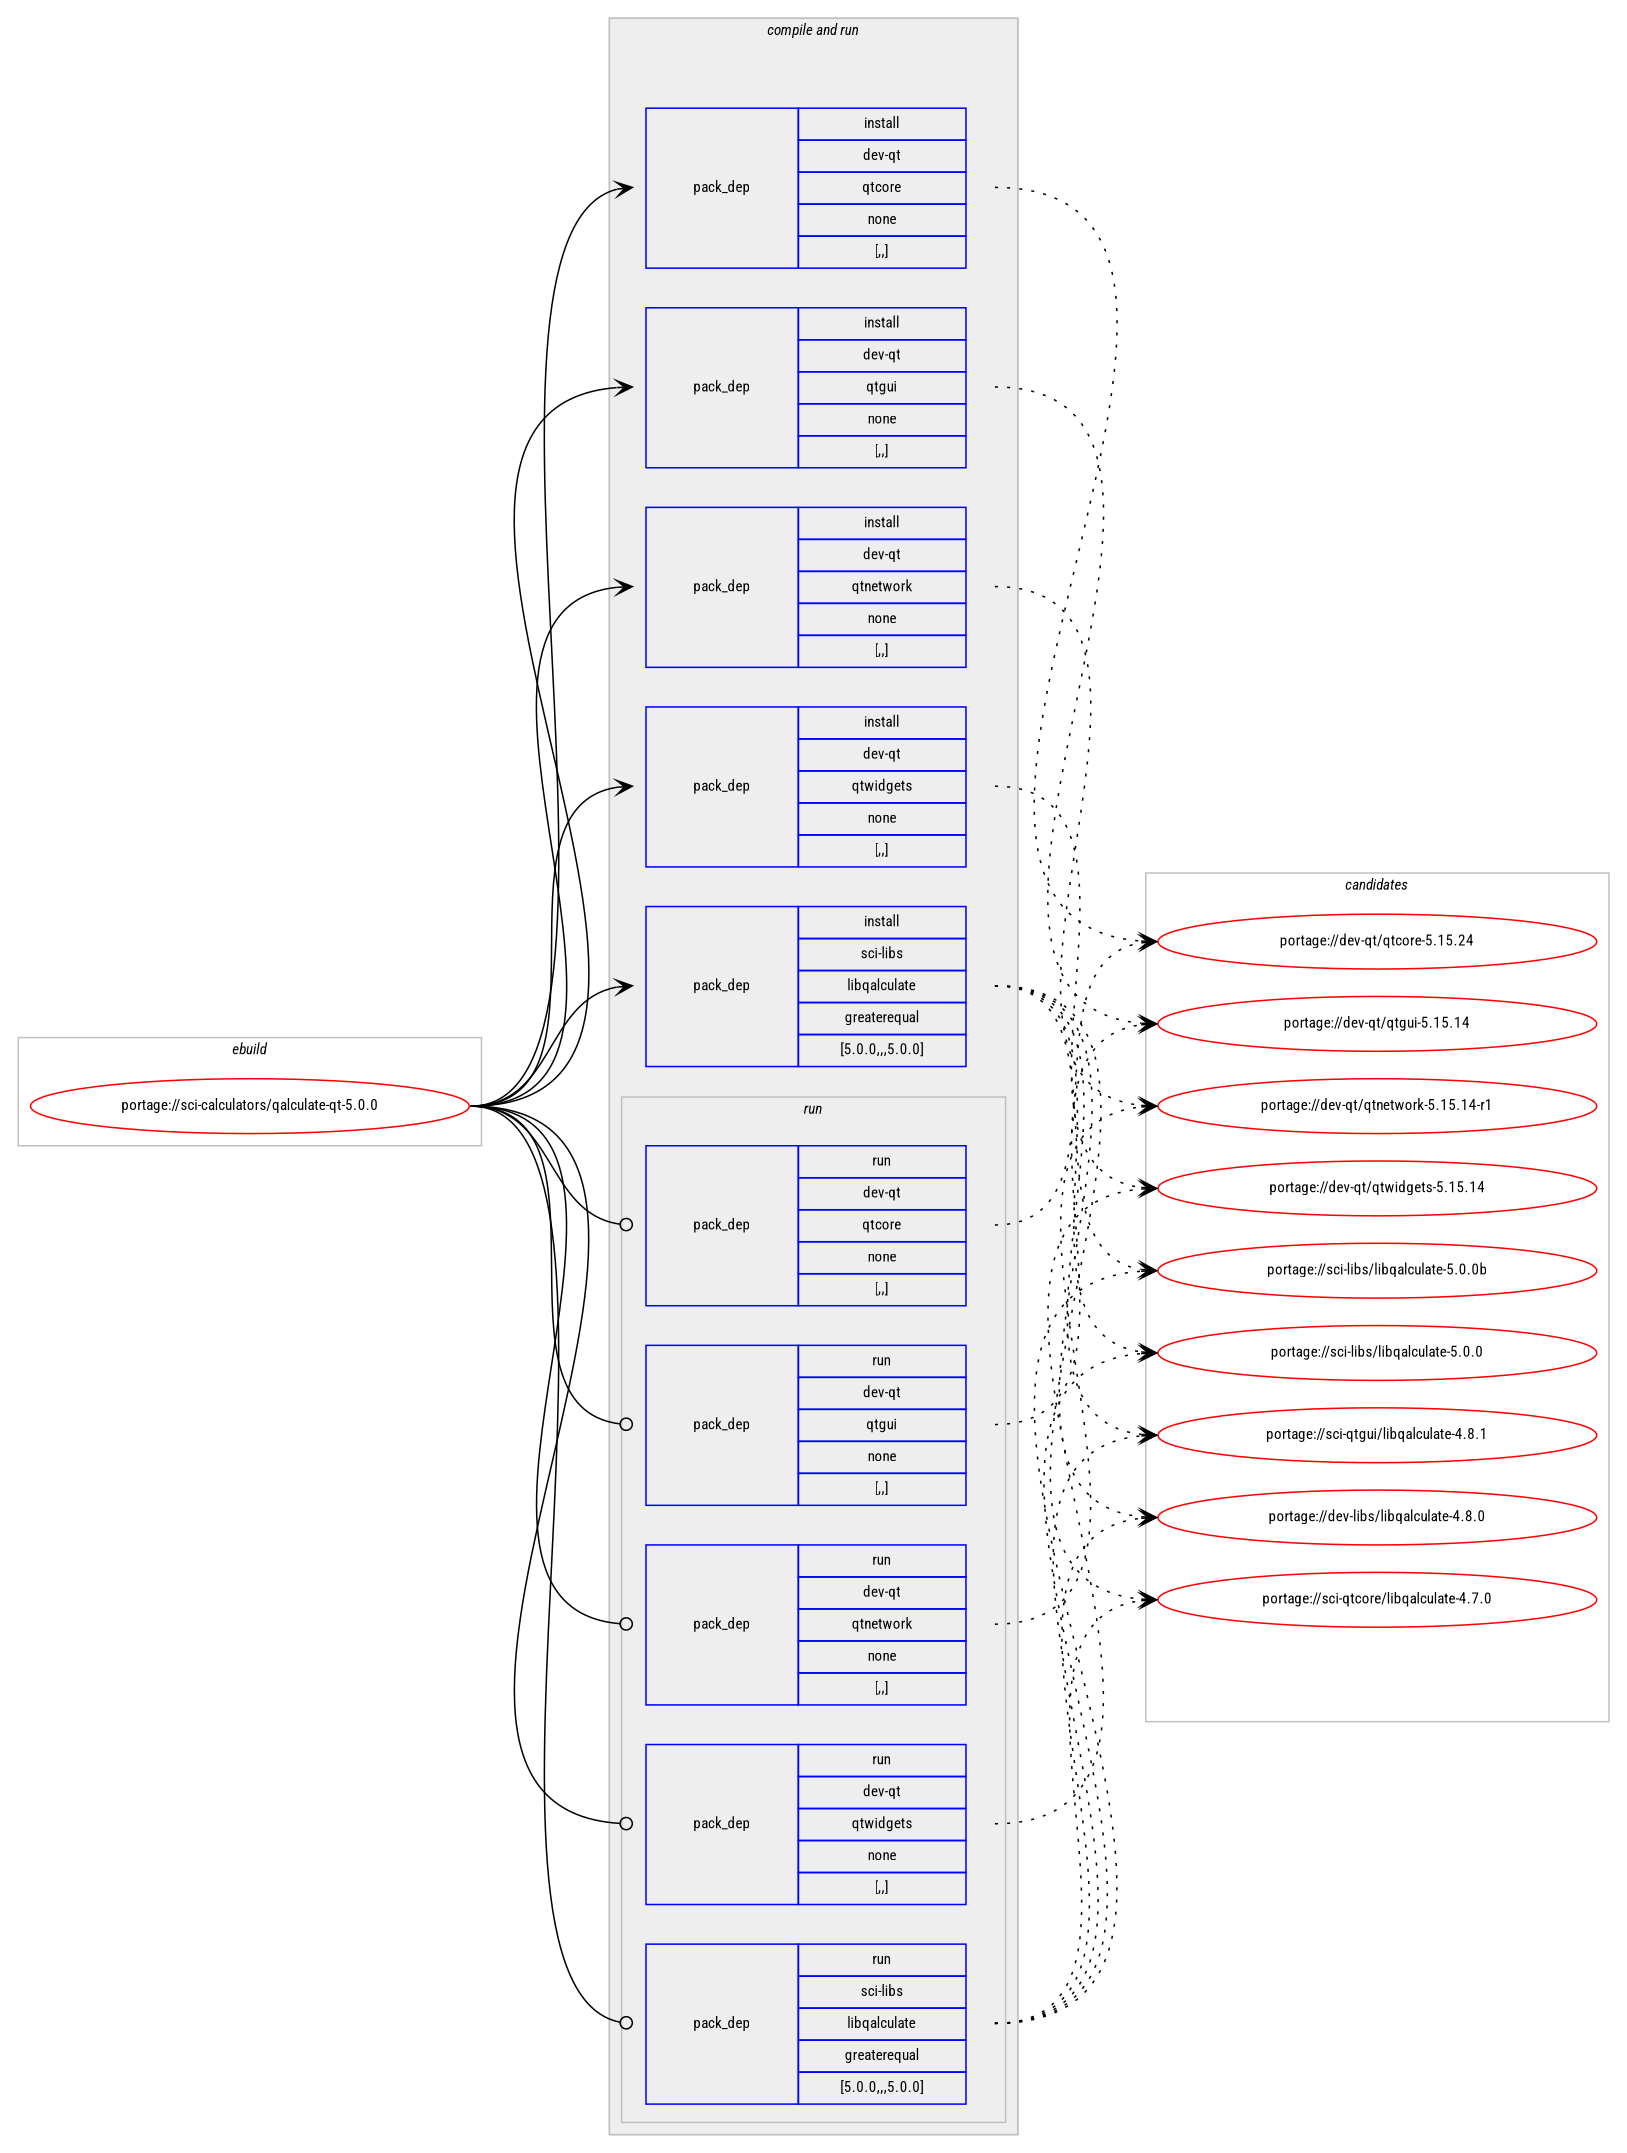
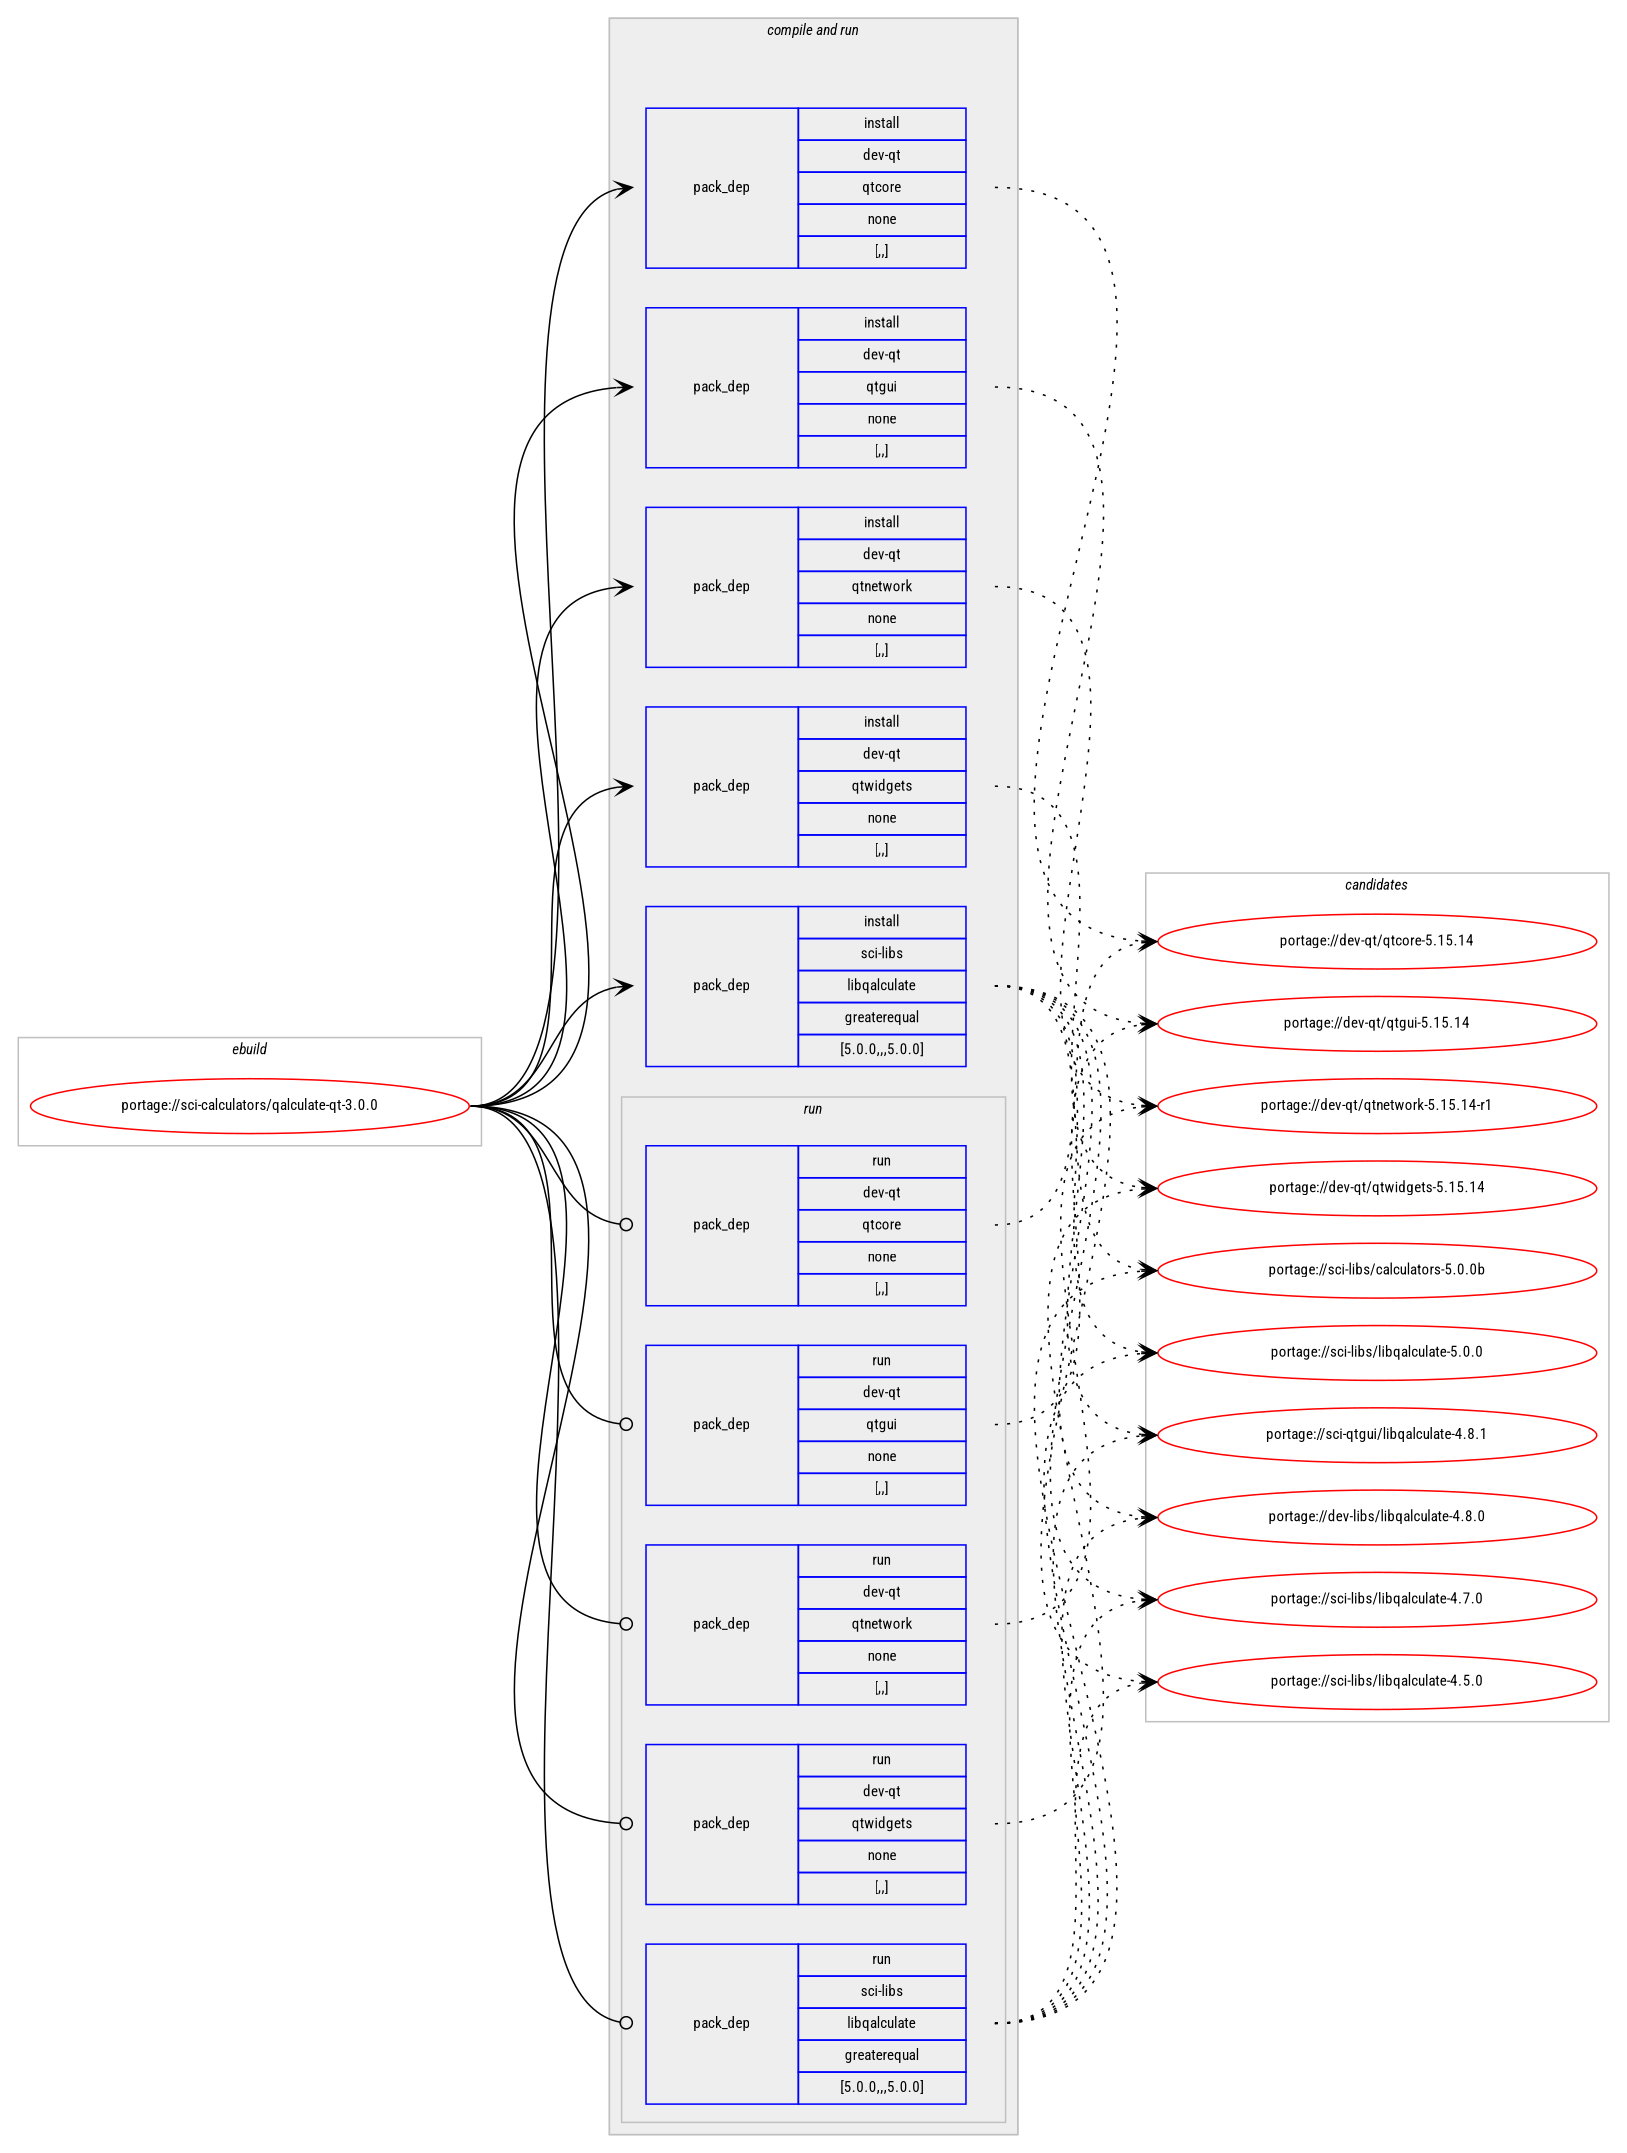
(1377, 942) -> (1377, 942)
(250, 1106) -> (250, 1106)
(1377, 1271) -> (1377, 1271)
(1377, 1600) -> (1377, 1600)
none -> (1377, 1682)
